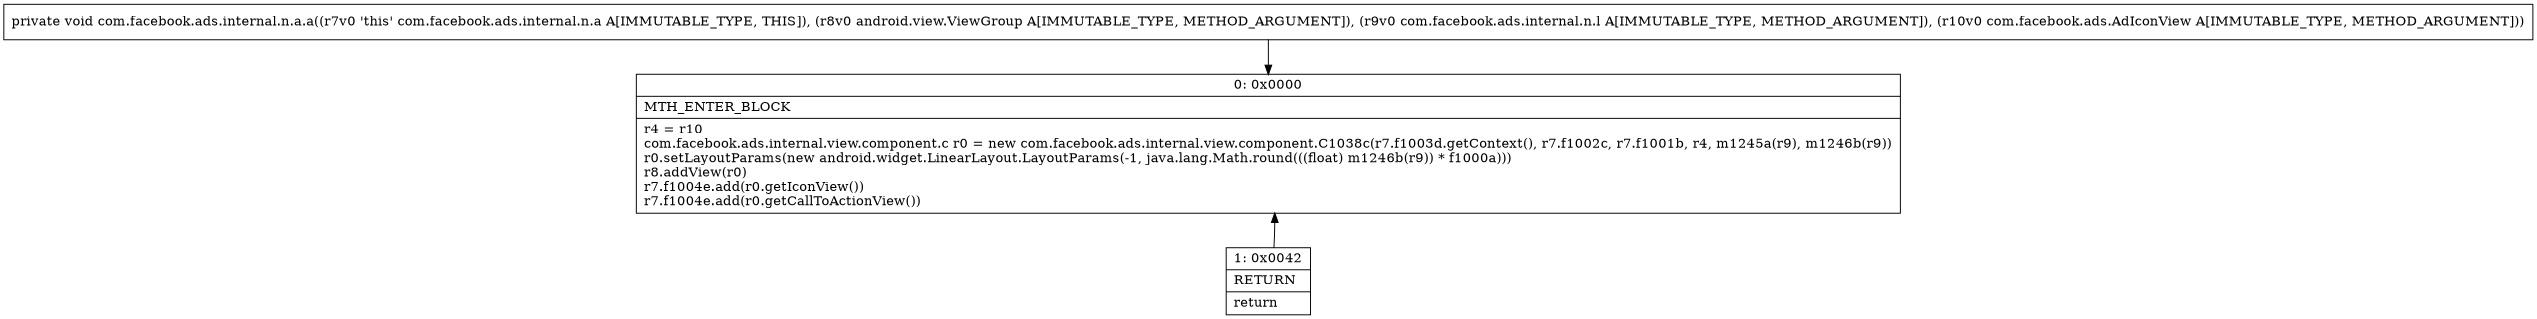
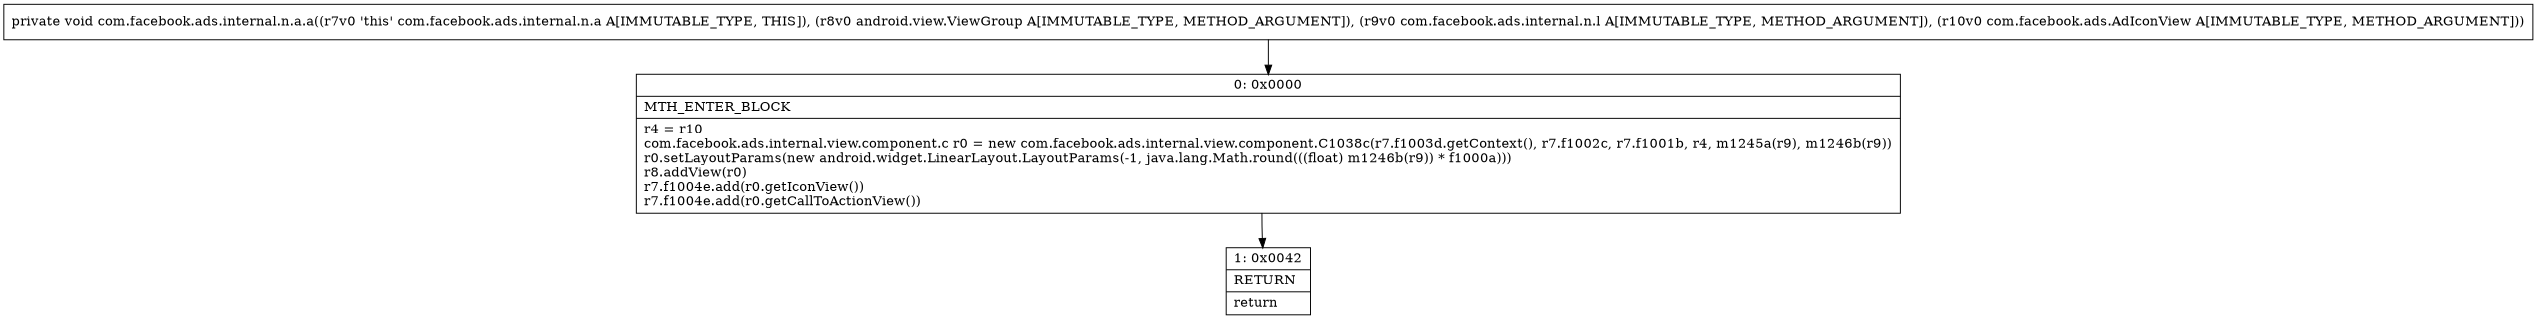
(1275, 235) -> (1262, 226)
